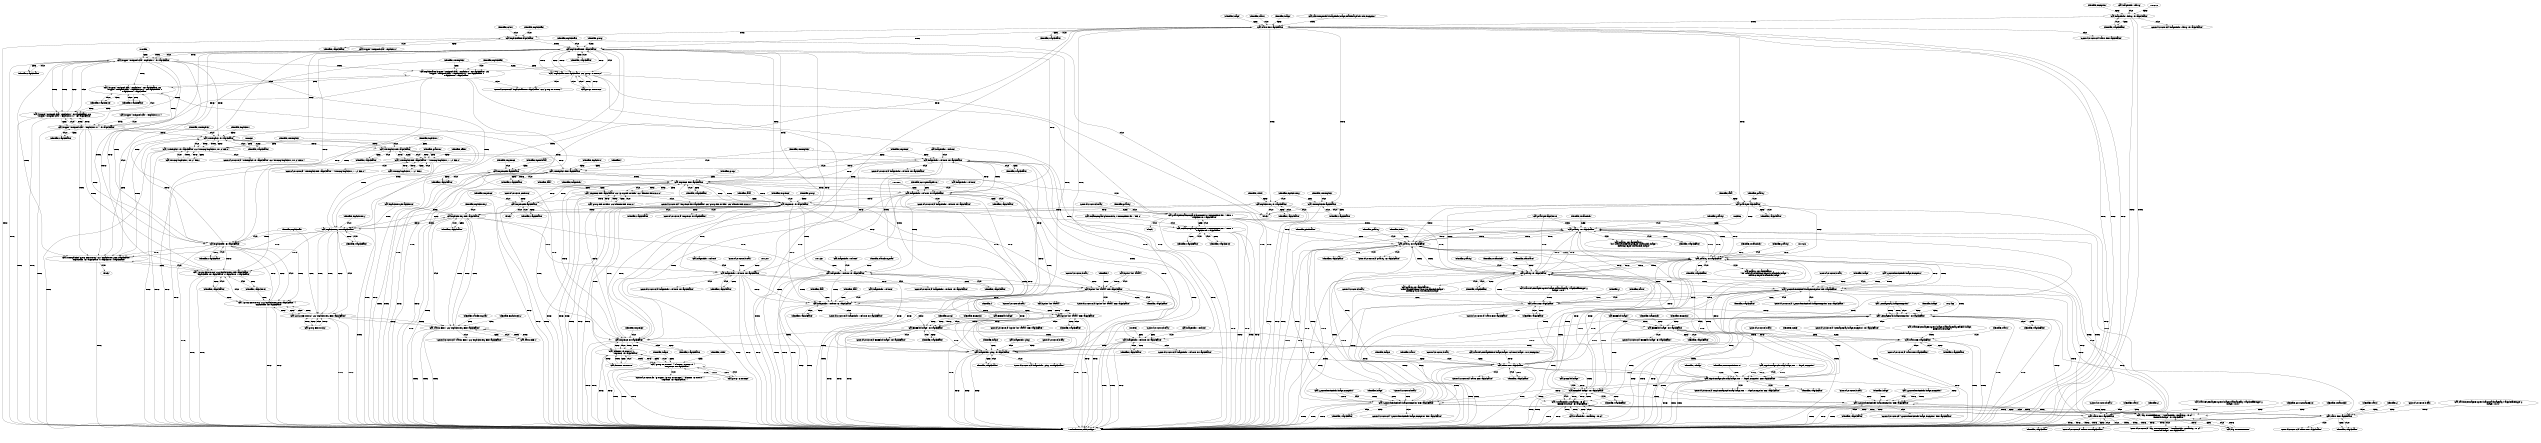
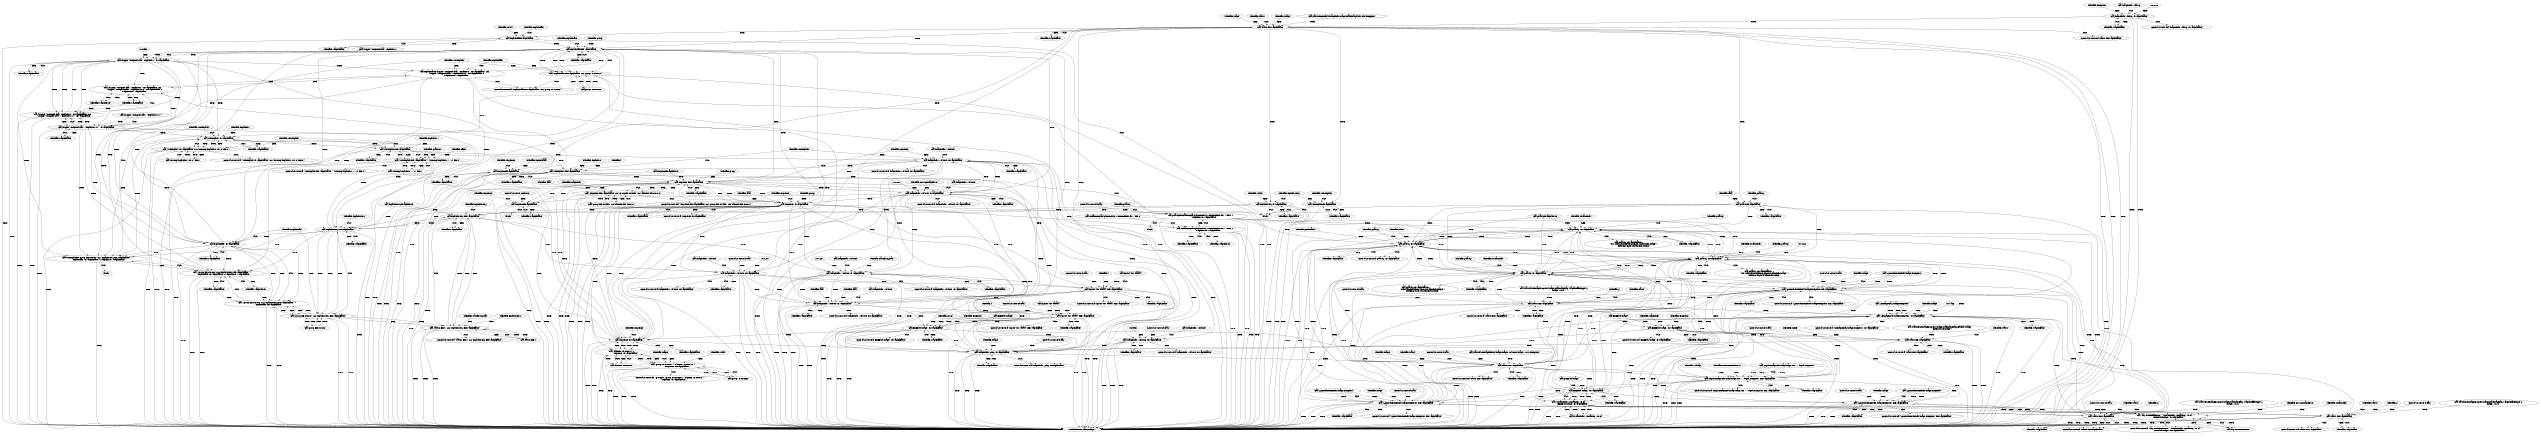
(516, 33) -> (516, 33)
(314, 56) -> (423, 134)
(574, 82) -> (574, 82)
(249, 138) -> none
none -> (666, 171)
(1737, 216) -> none
(1524, 259) -> none
(1950, 304) -> (1950, 304)
(393, 321) -> (393, 321)
(1019, 340) -> none
